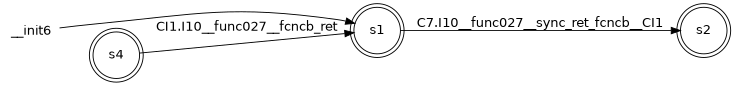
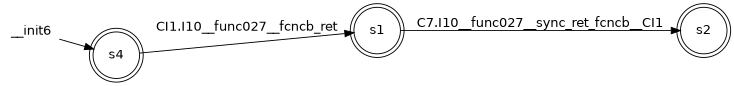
(203, 13) -> (72, 43)
